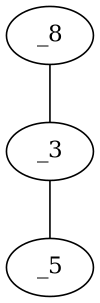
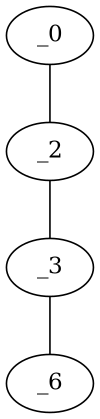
(50, 35) -> (50, 151)
none -> (50, 35)
(50, 267) -> (50, 383)
